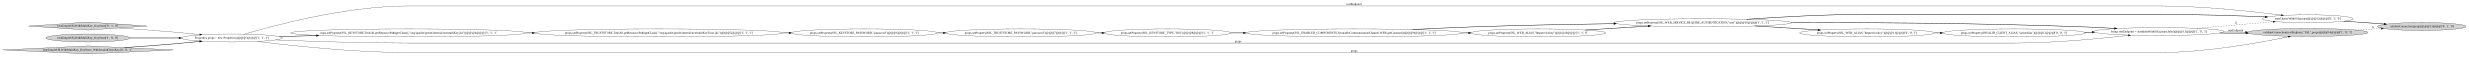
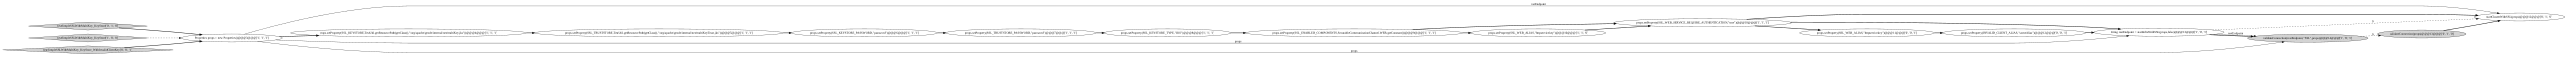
(2364, 23) -> (2471, 26)
(159, 31) -> (159, 31)
(88, 38) -> (88, 38)
(155, 38) -> (163, 38)
